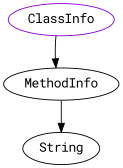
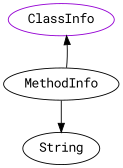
(55, 47) -> (67, 56)
